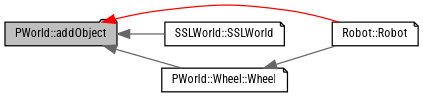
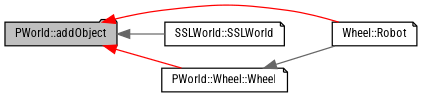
(375, 34) -> (375, 34)
(149, 59) -> (149, 59)
